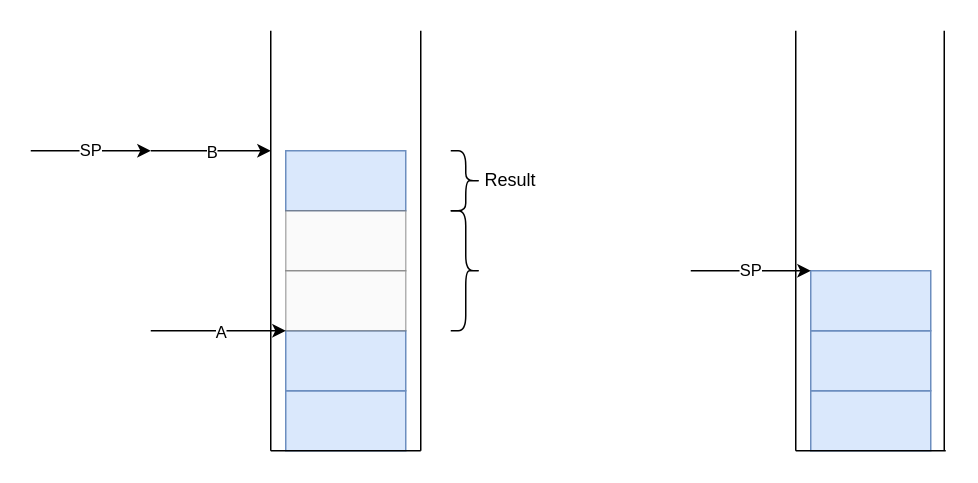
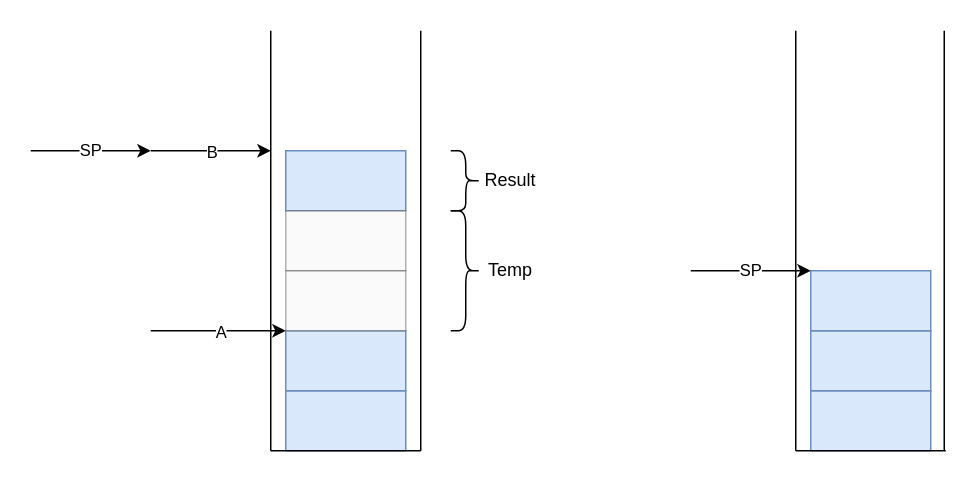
none -> (511, 271)
